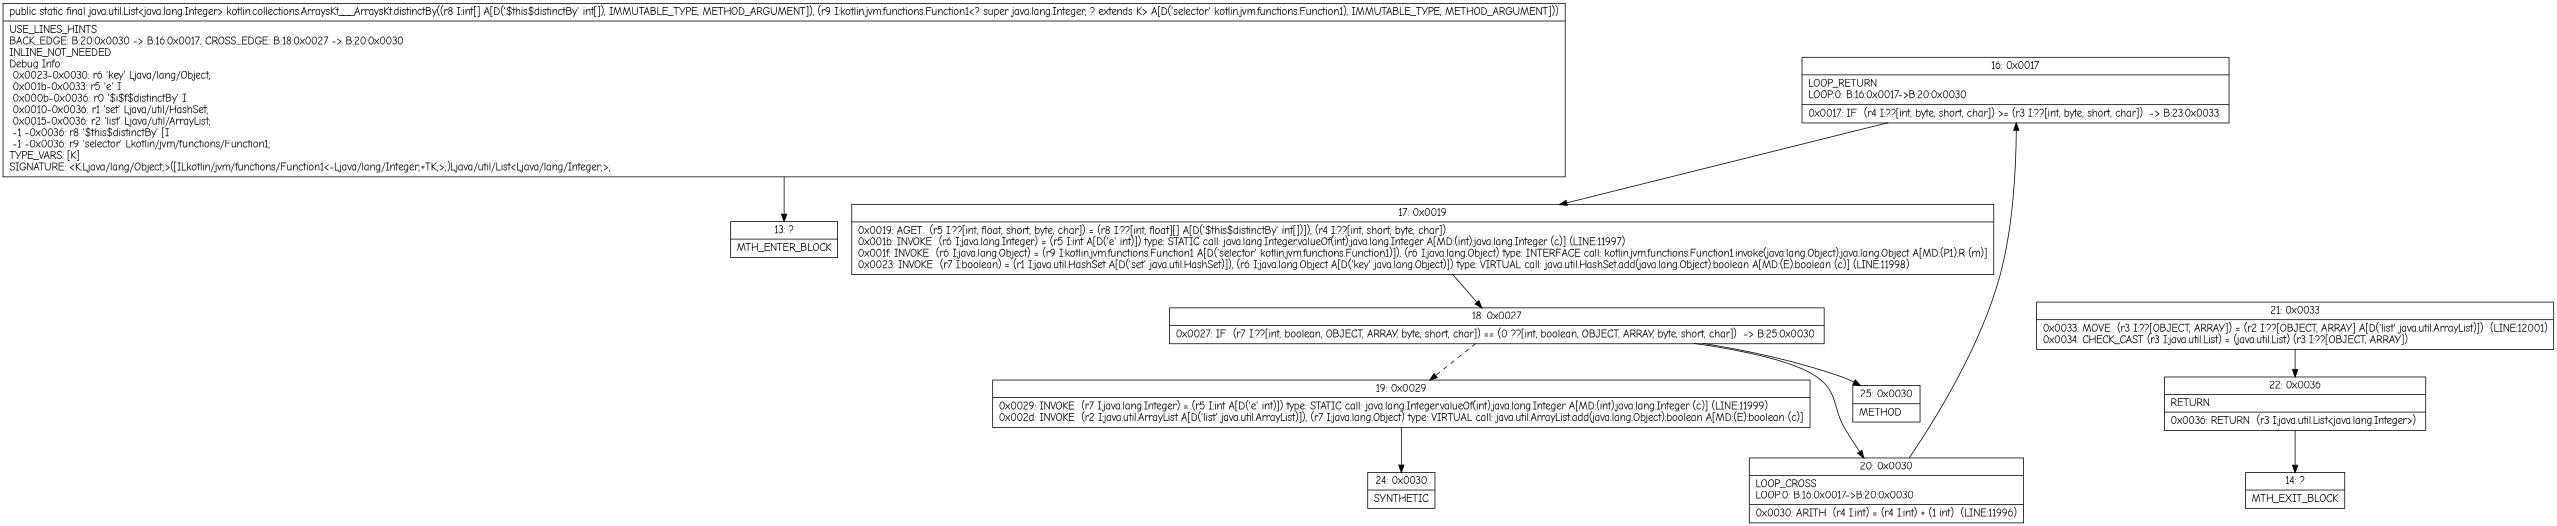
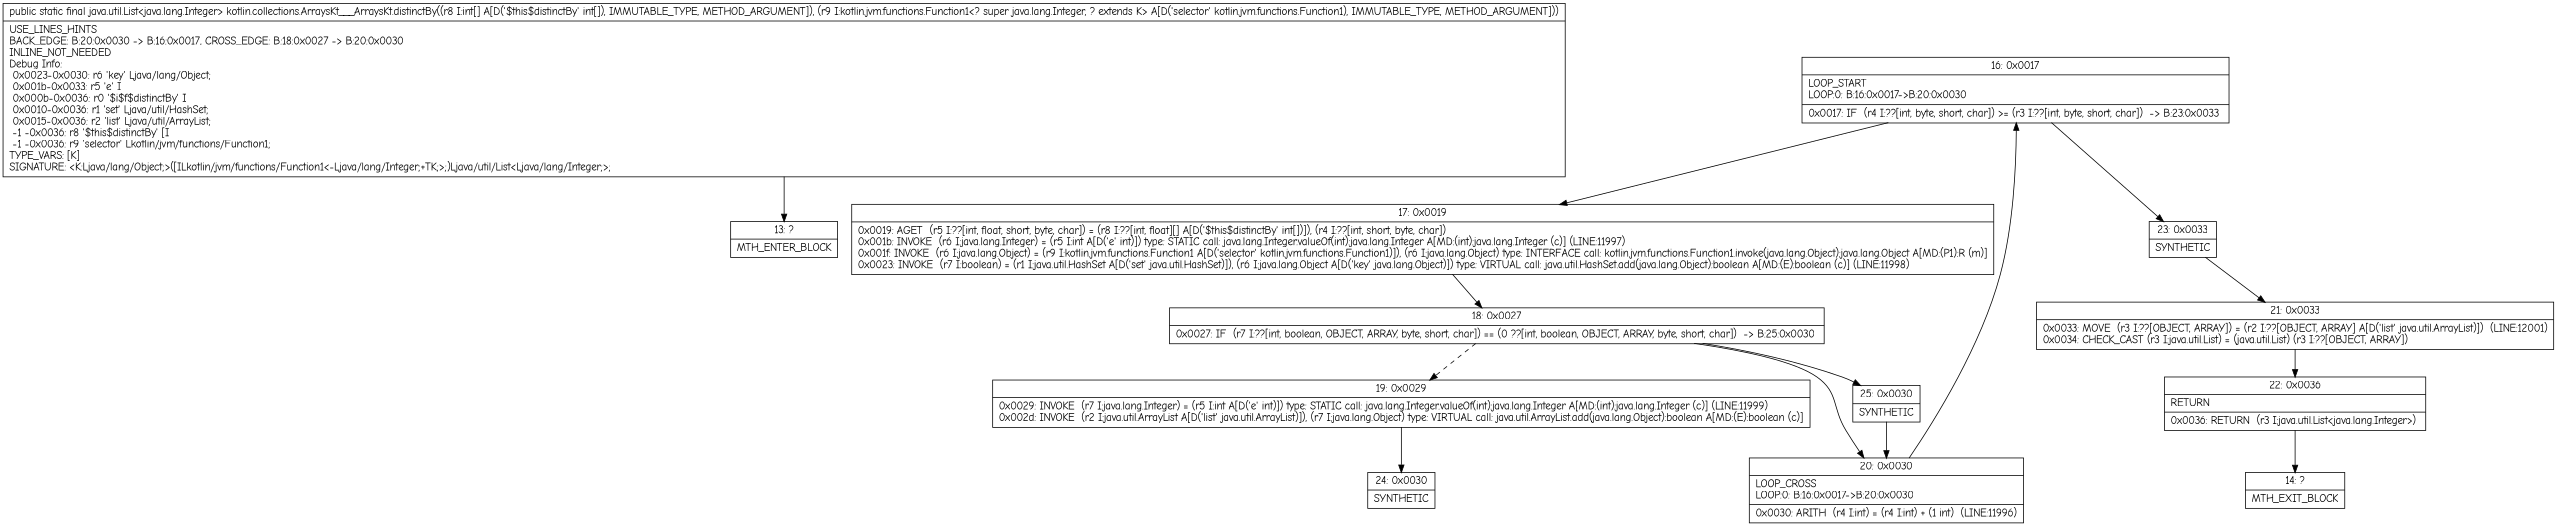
(1843, 84) -> (1838, 84)
none -> (2183, 239)
(1880, 412) -> (1886, 412)
none -> (1886, 436)
